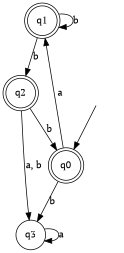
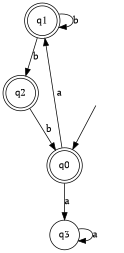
(24, 162) -> none
(52, 202) -> (67, 202)
